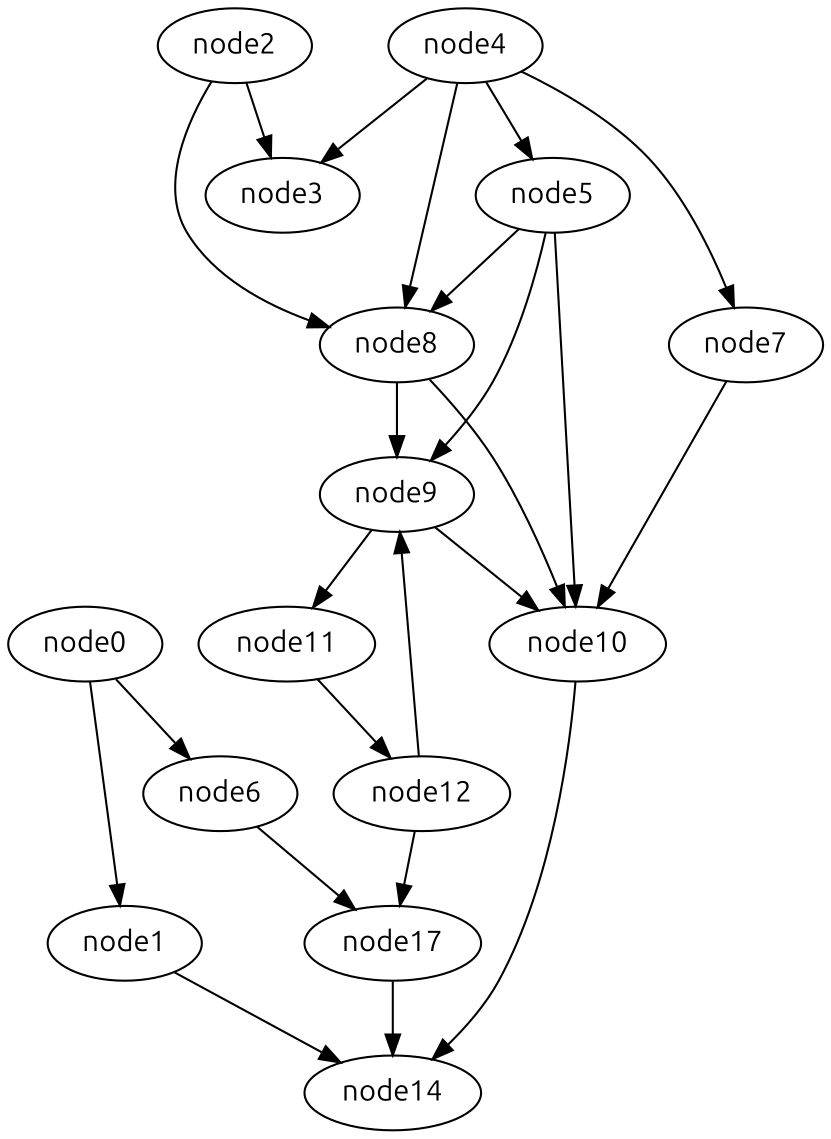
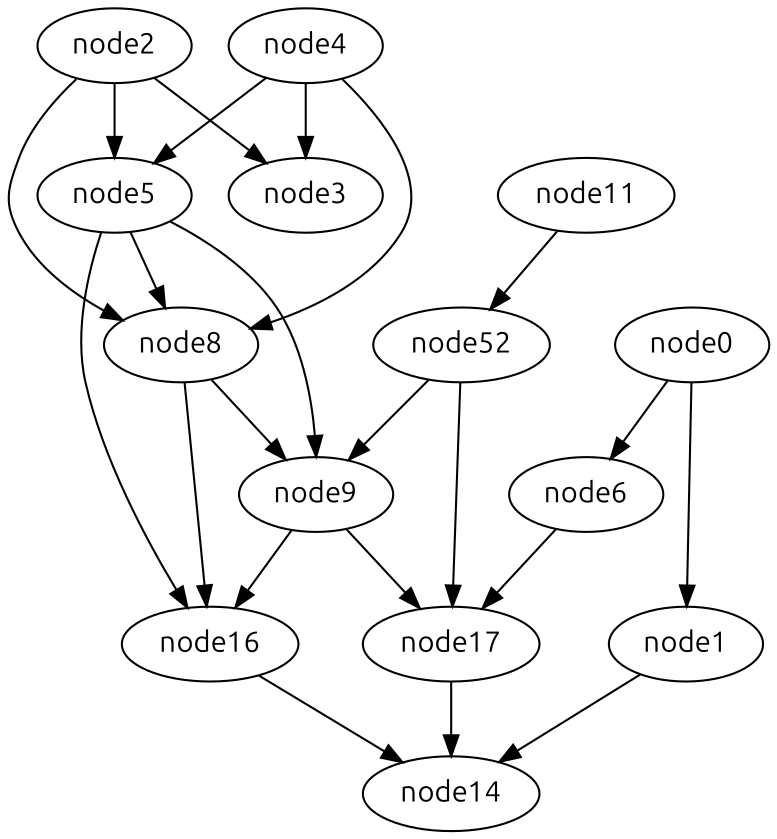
none -> (115, 110)
(746, 345) -> none
(349, 560) -> (376, 561)
(578, 644) -> (210, 644)
(422, 794) -> (462, 345)
